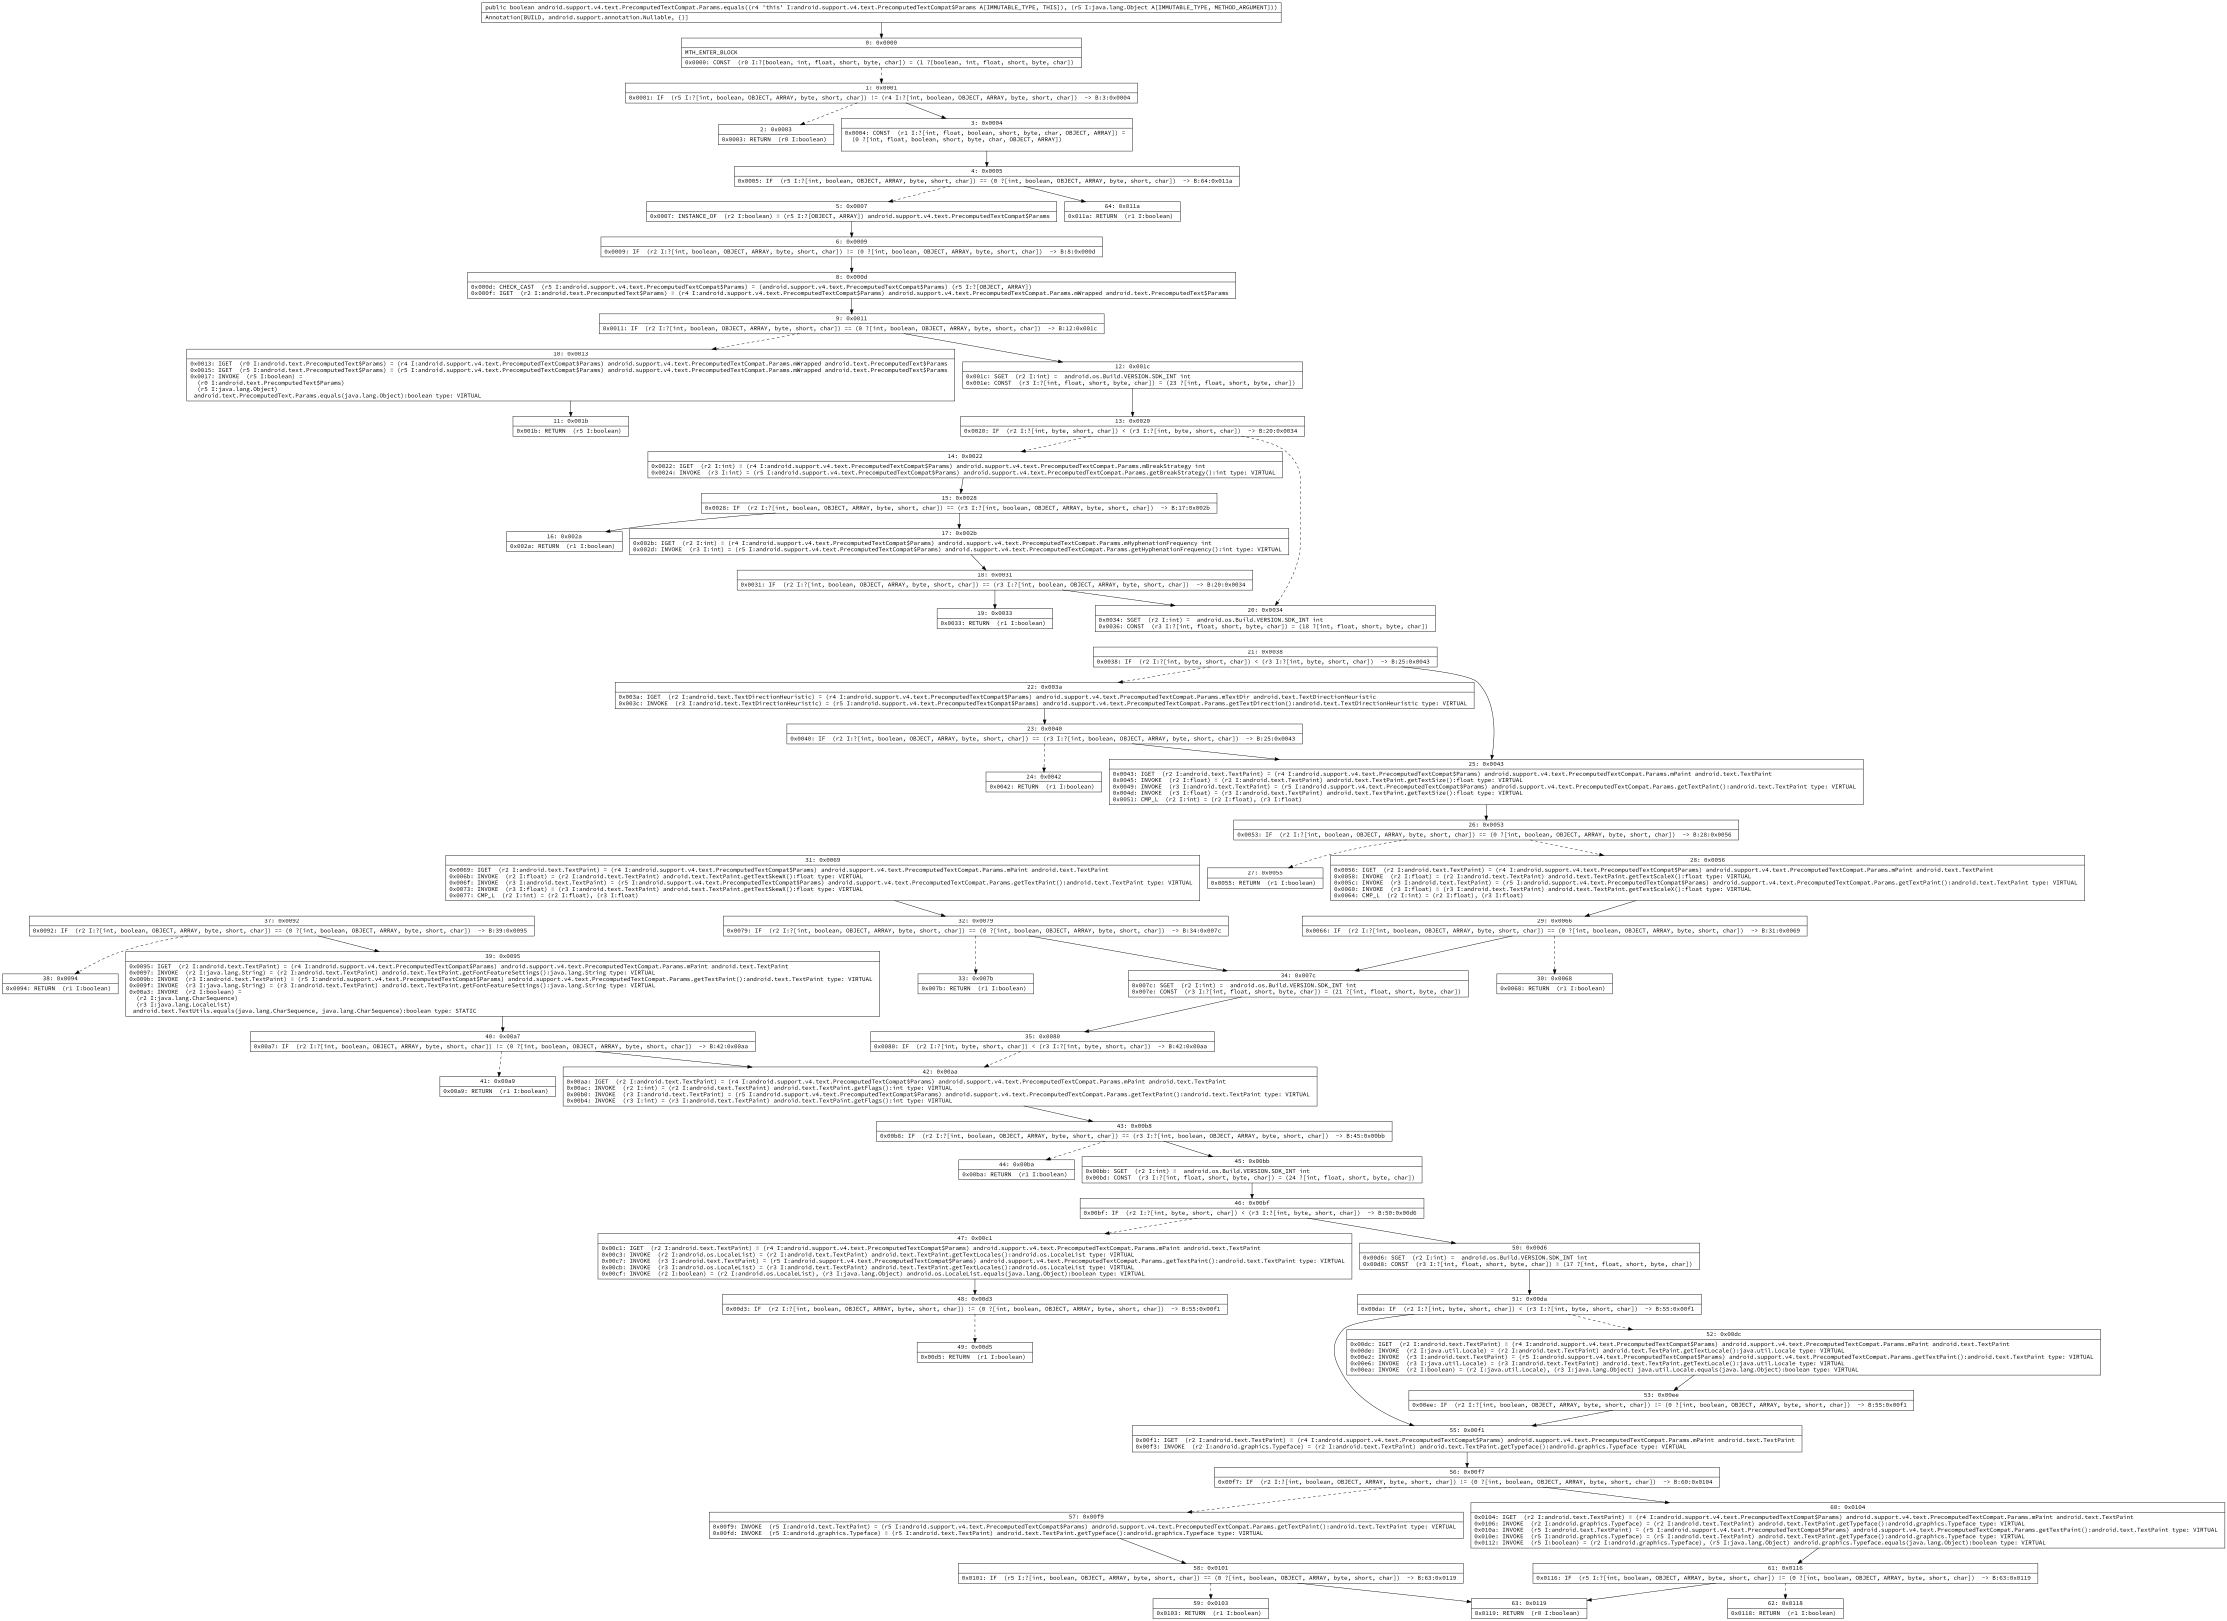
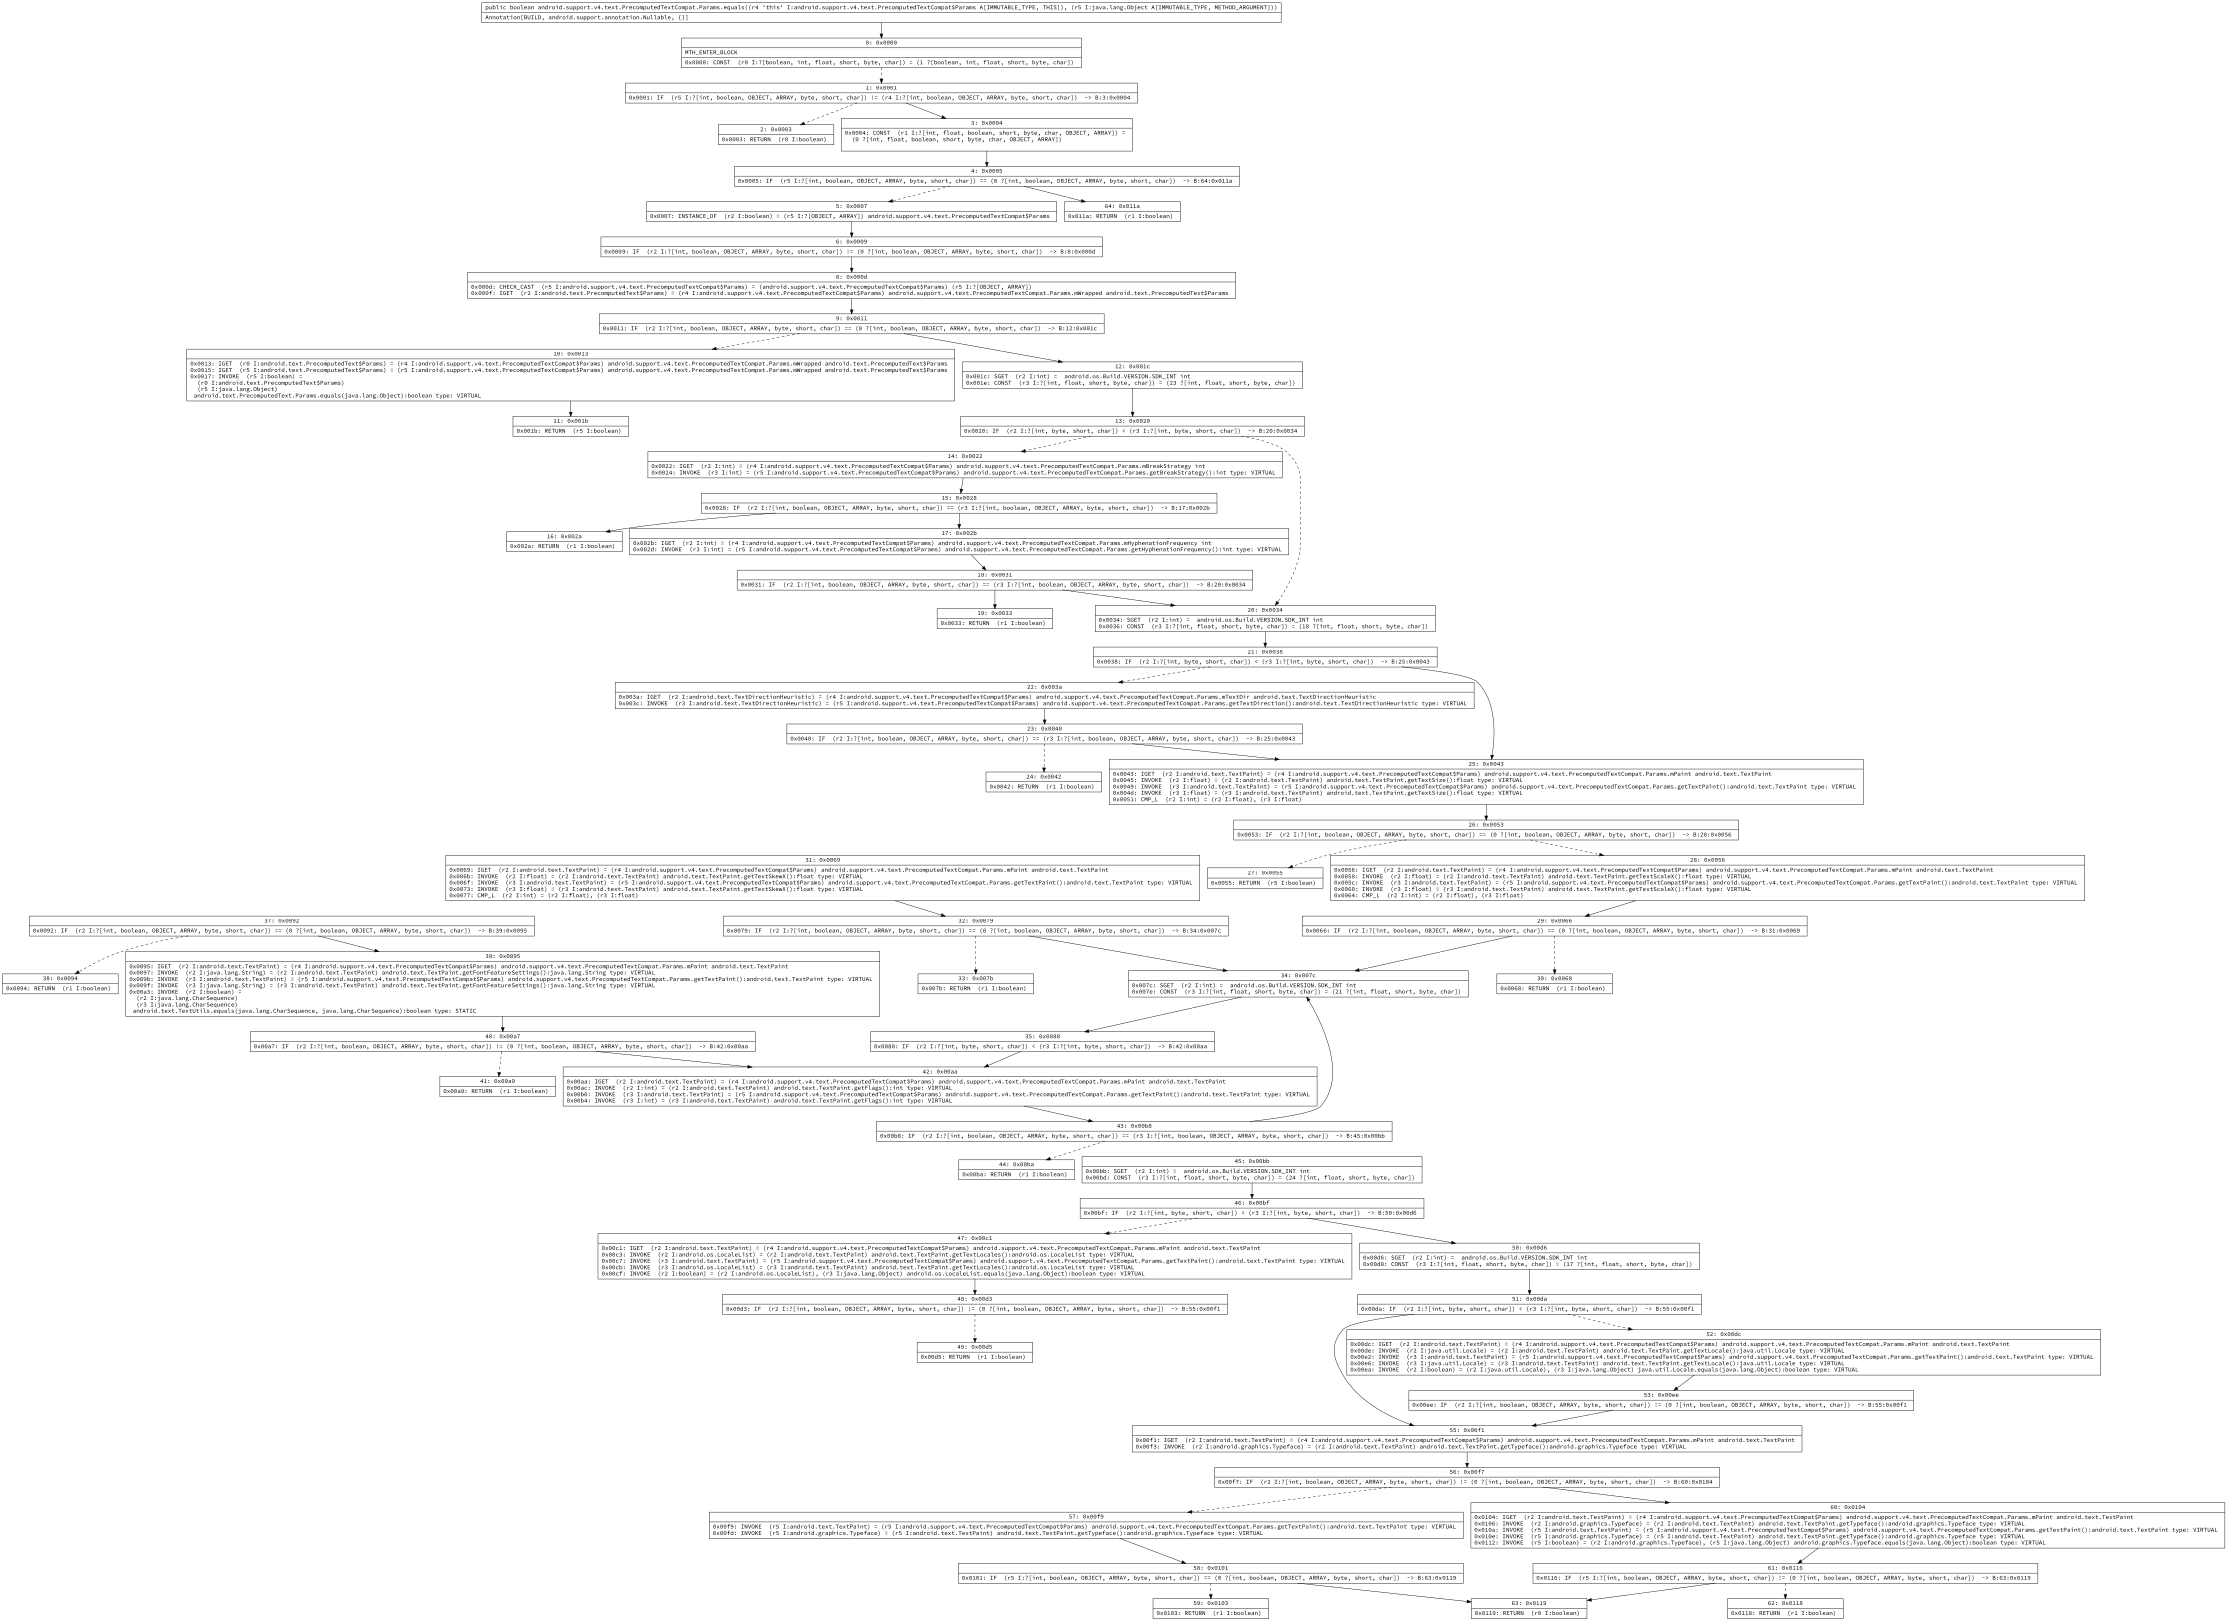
none -> (1265, 637)
(1265, 883) -> (1265, 883)
(180, 1005) -> (184, 1005)
(1004, 1058) -> (1004, 1058)
(1186, 1148) -> (1330, 1089)
